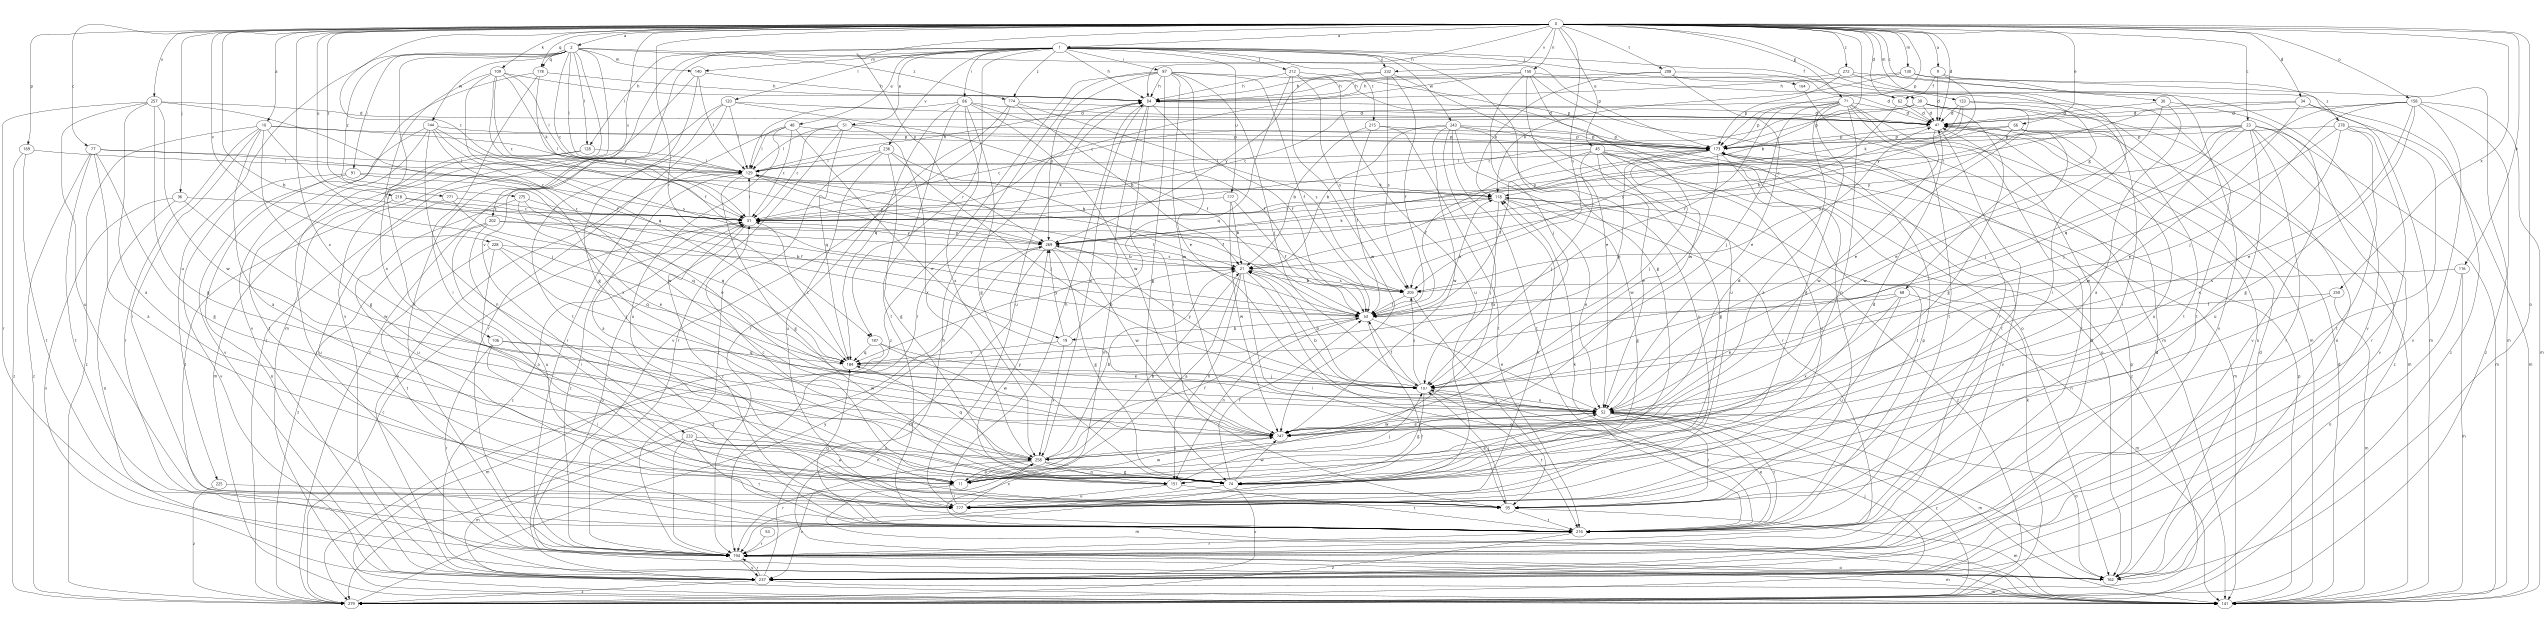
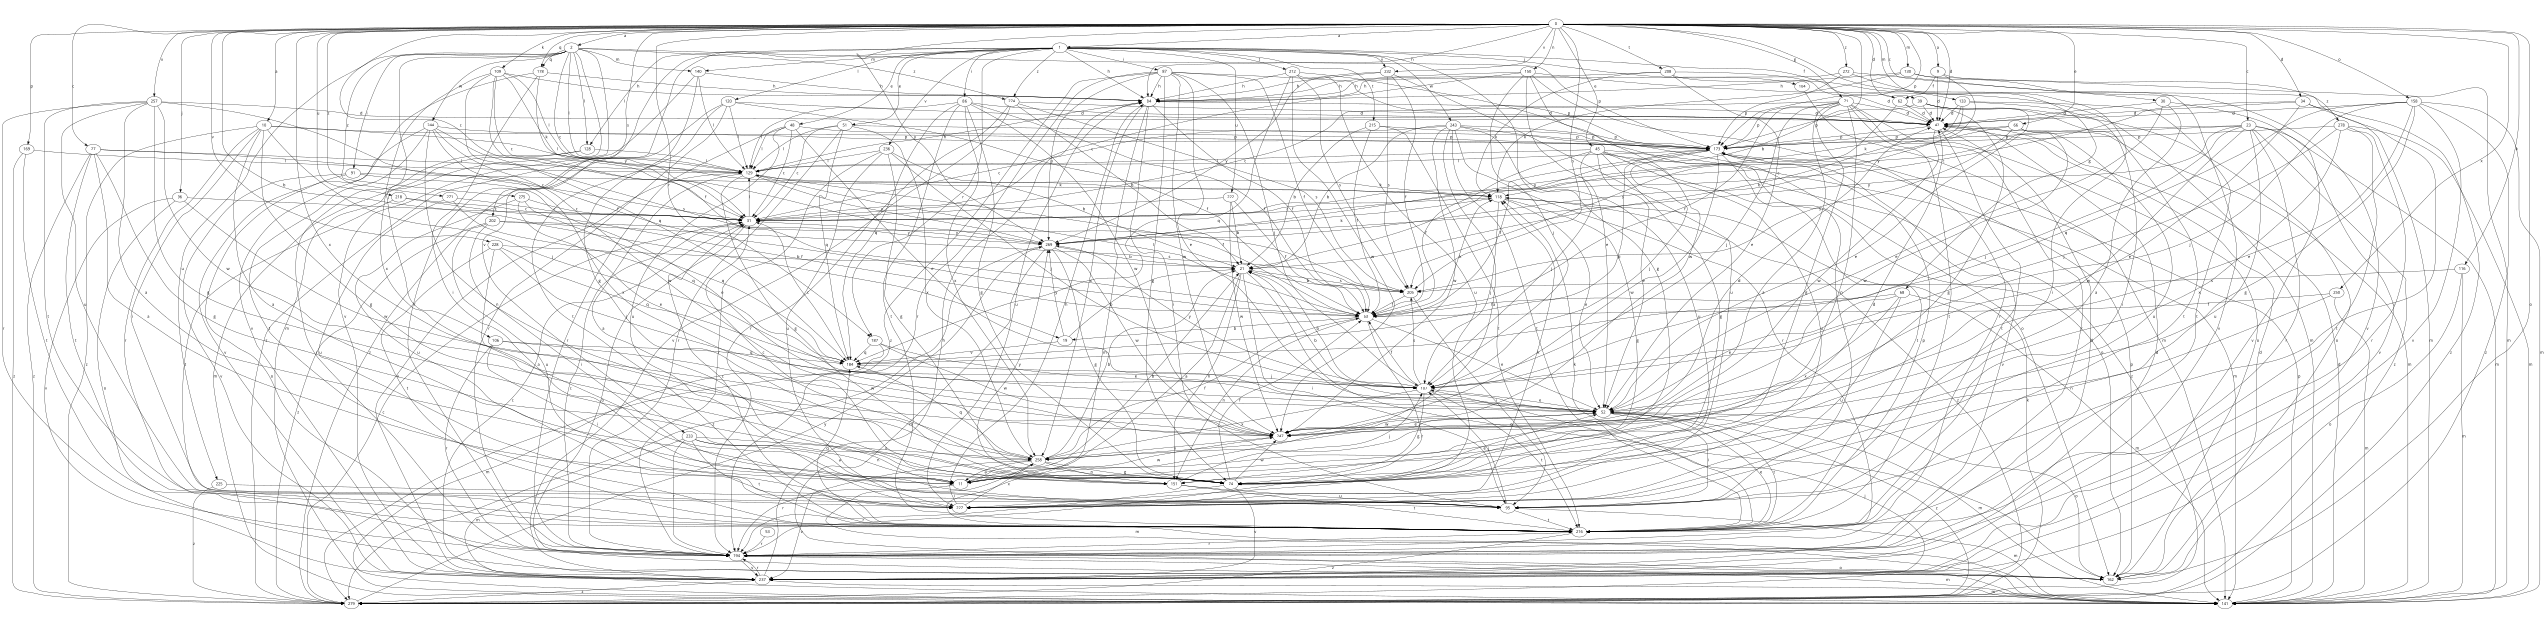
(1368, 175) -> none
(1051, 402) -> (1242, 422)
(1068, 496) -> (1332, 497)
none -> (612, 519)
